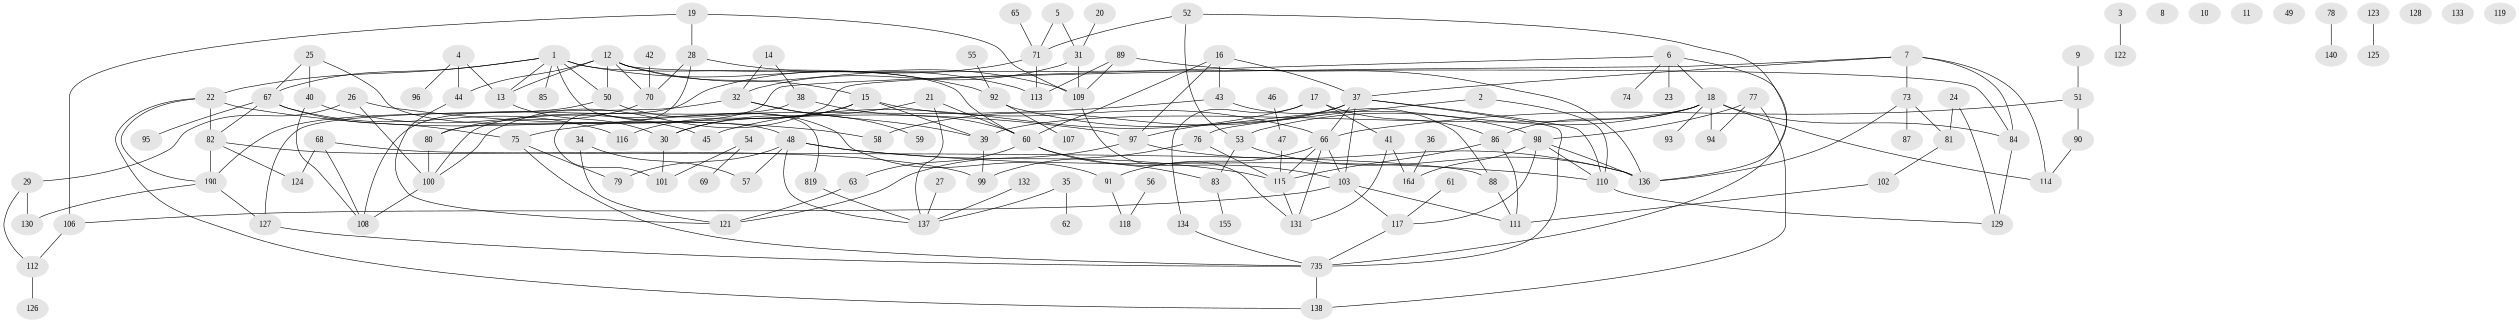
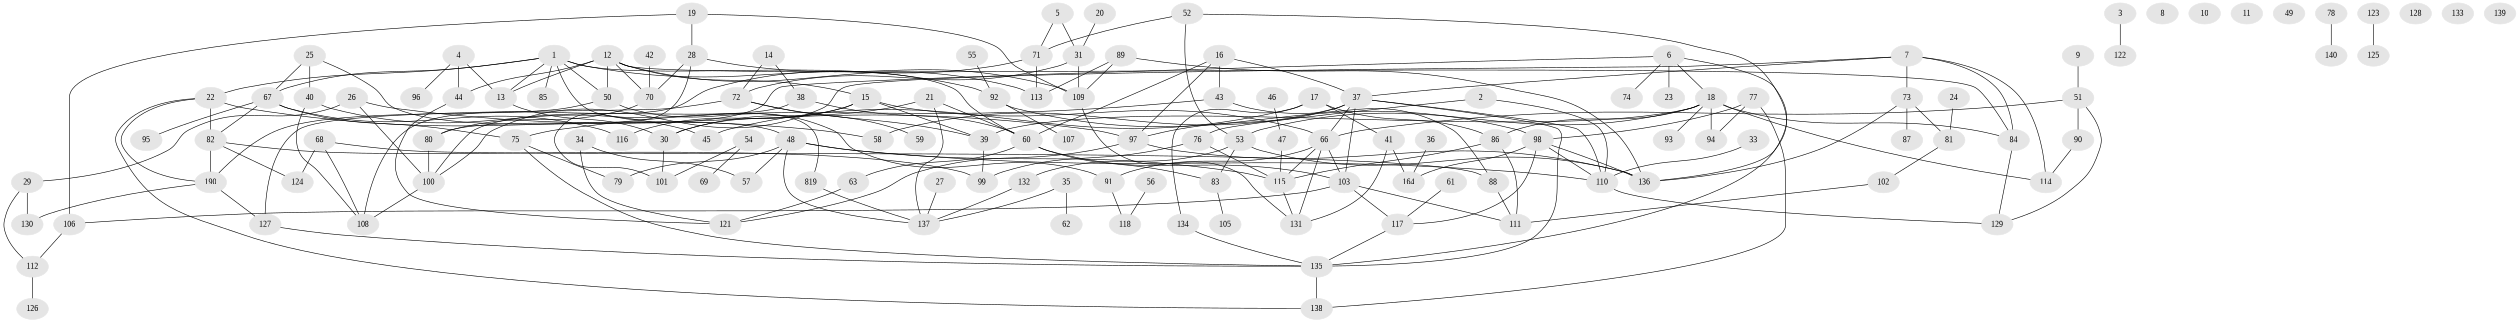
(1015, 13) -> none
(2500, 13) -> (2500, 13)
(736, 98) -> (736, 98)
none -> (1753, 140)
(1981, 160) -> (2082, 180)
none -> (1132, 161)
(1225, 224) -> (1225, 224)
(1317, 267) -> (1317, 267)
